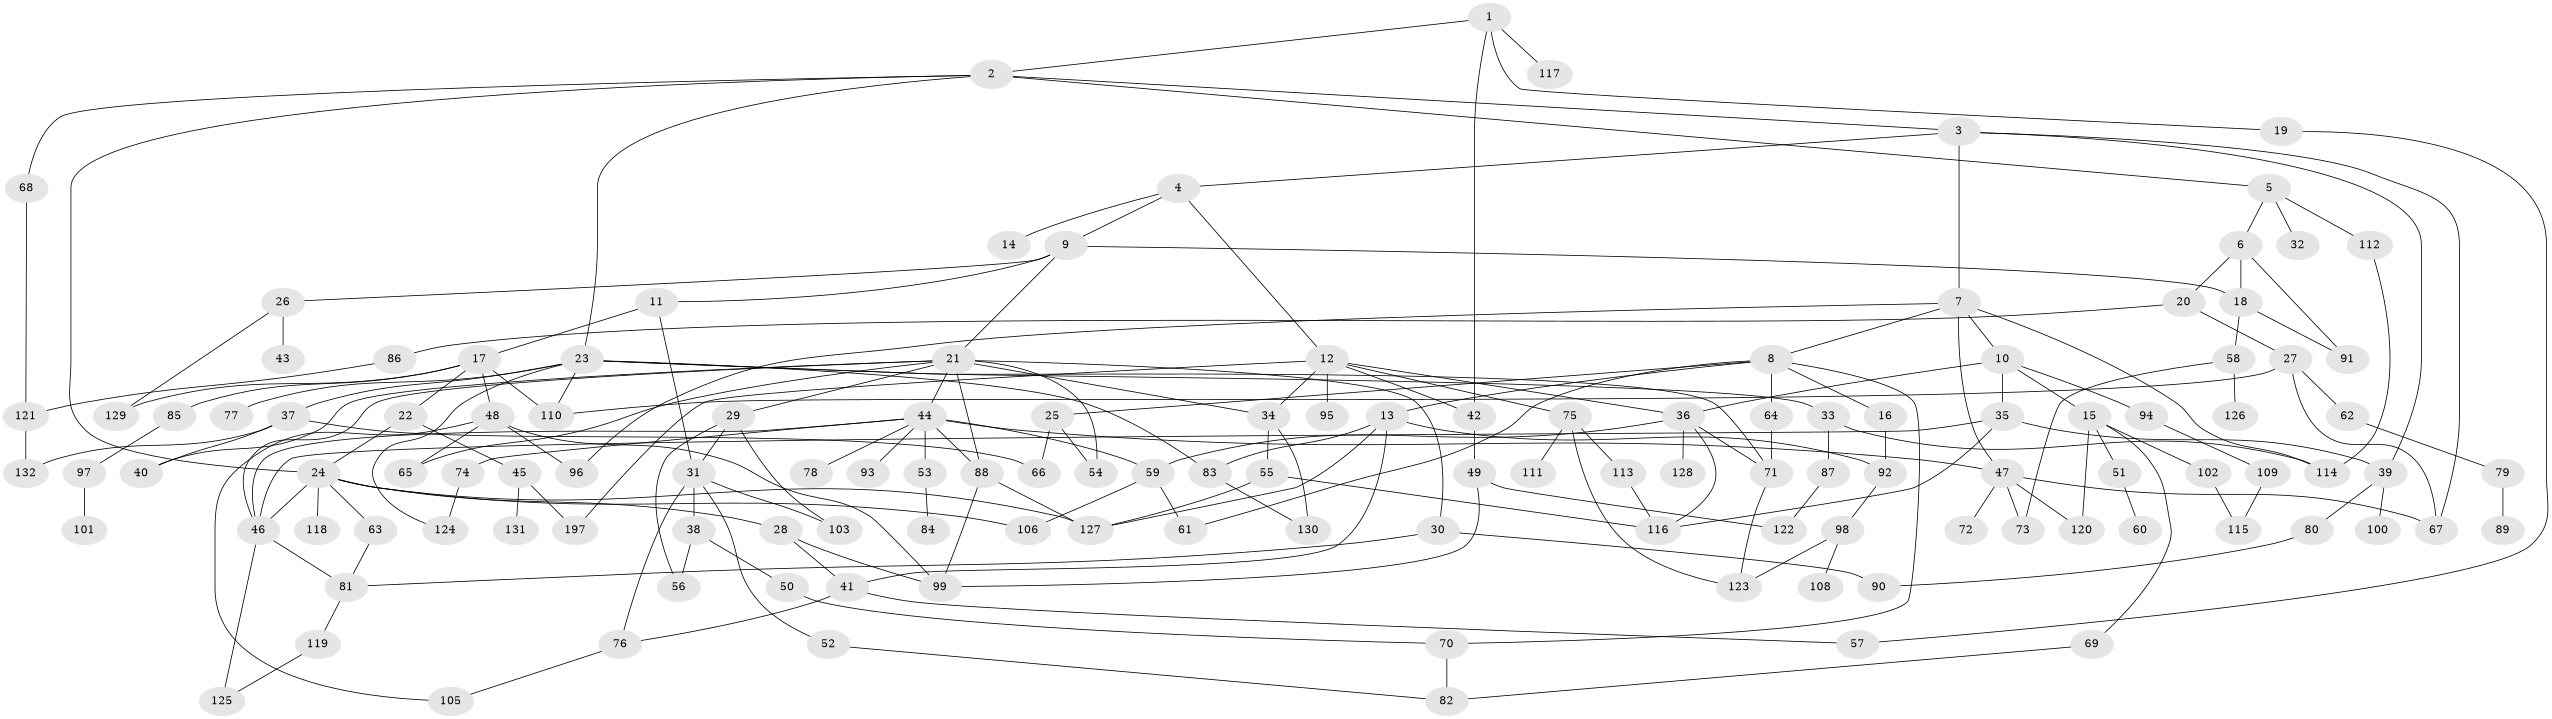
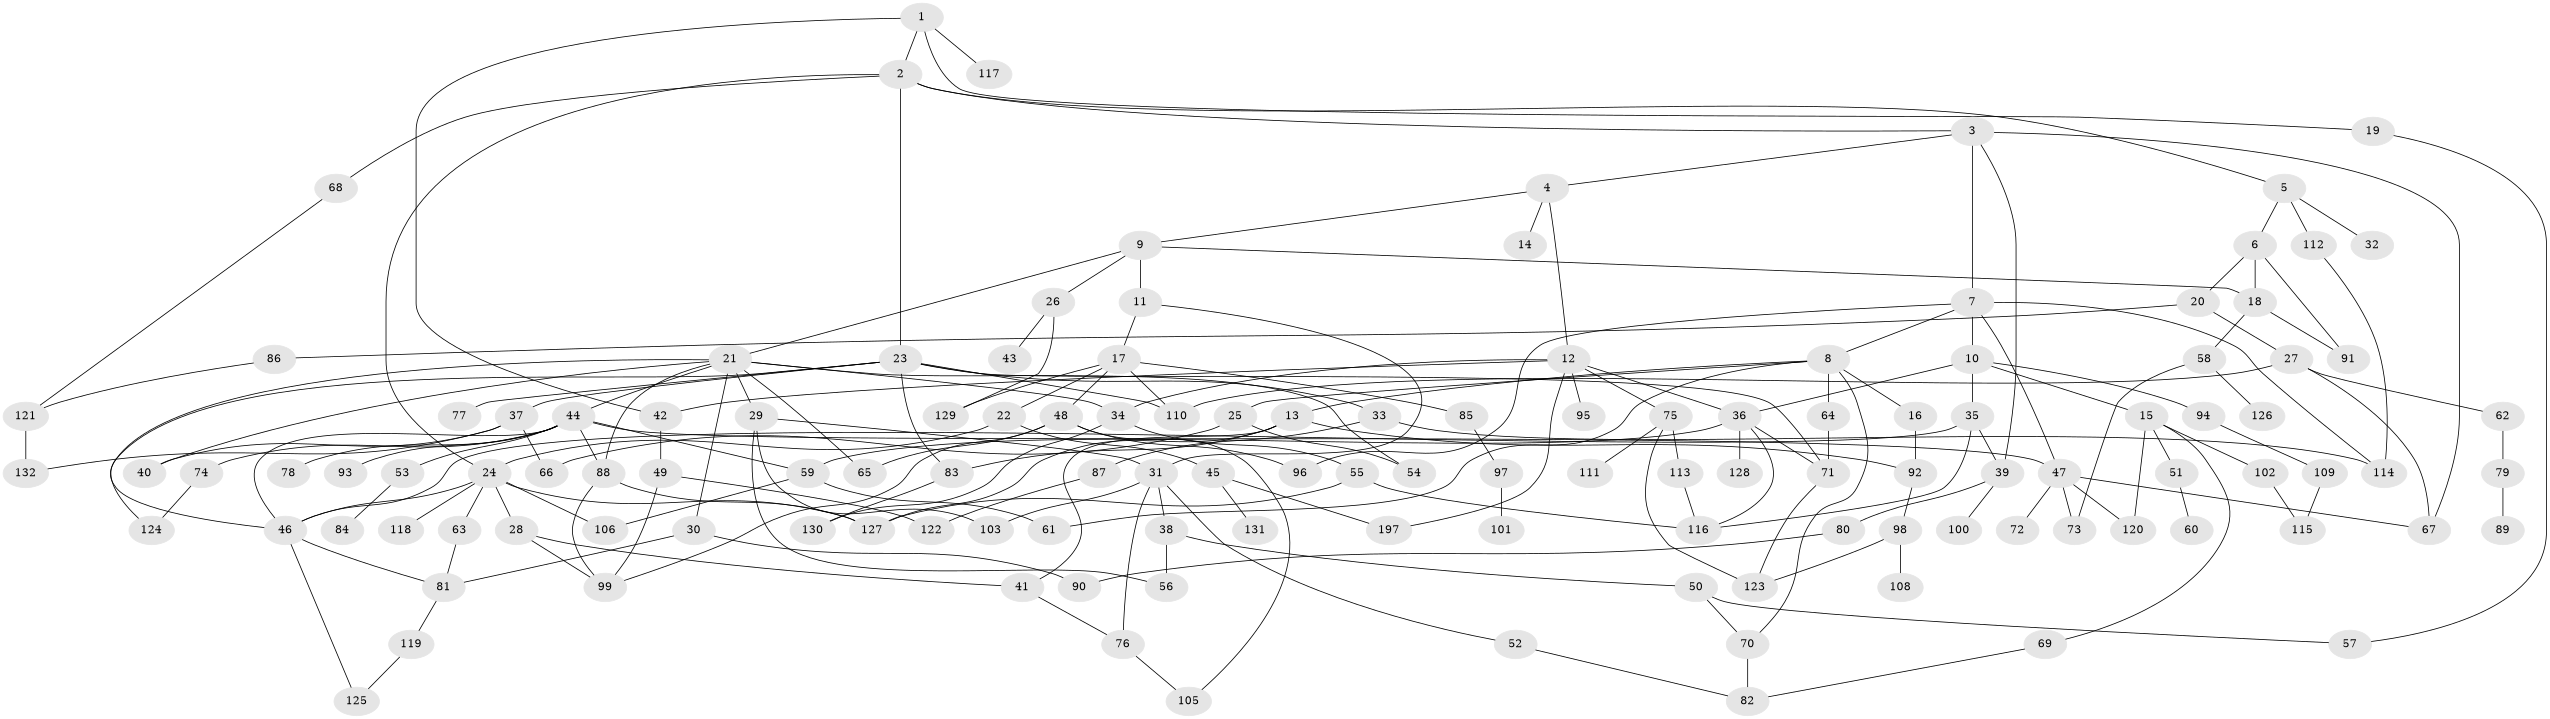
(1351, 625) -> (2020, 627)
